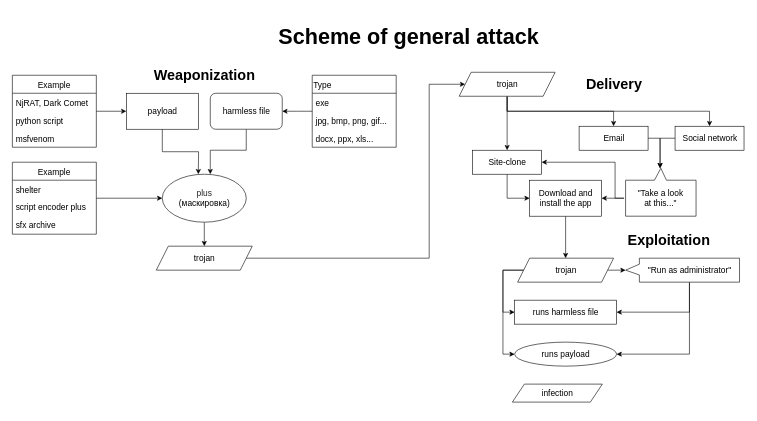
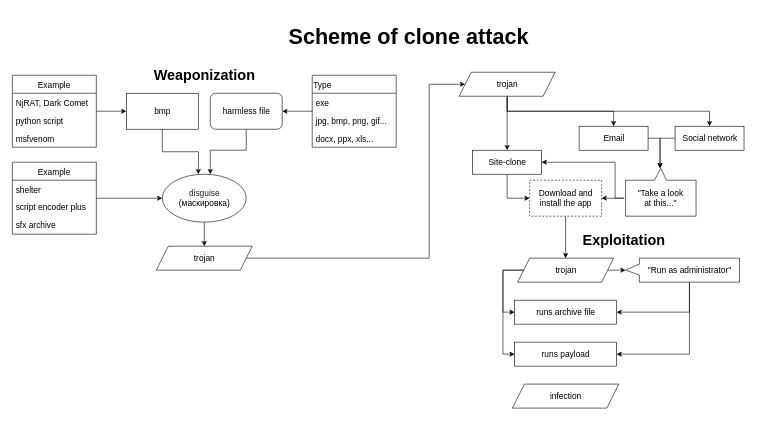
(409, 36) -> (409, 36)
(614, 84) -> none
(163, 111) -> (163, 111)
(205, 198) -> (205, 198)
(566, 198) -> (566, 198)
(669, 240) -> (624, 240)
(566, 312) -> (566, 312)
(566, 354) -> (566, 354)
(558, 393) -> (566, 396)
